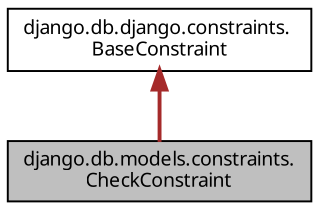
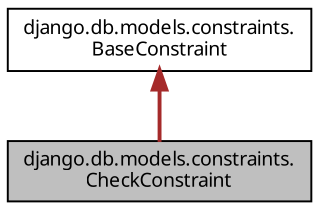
(160, 40) -> (160, 40)
